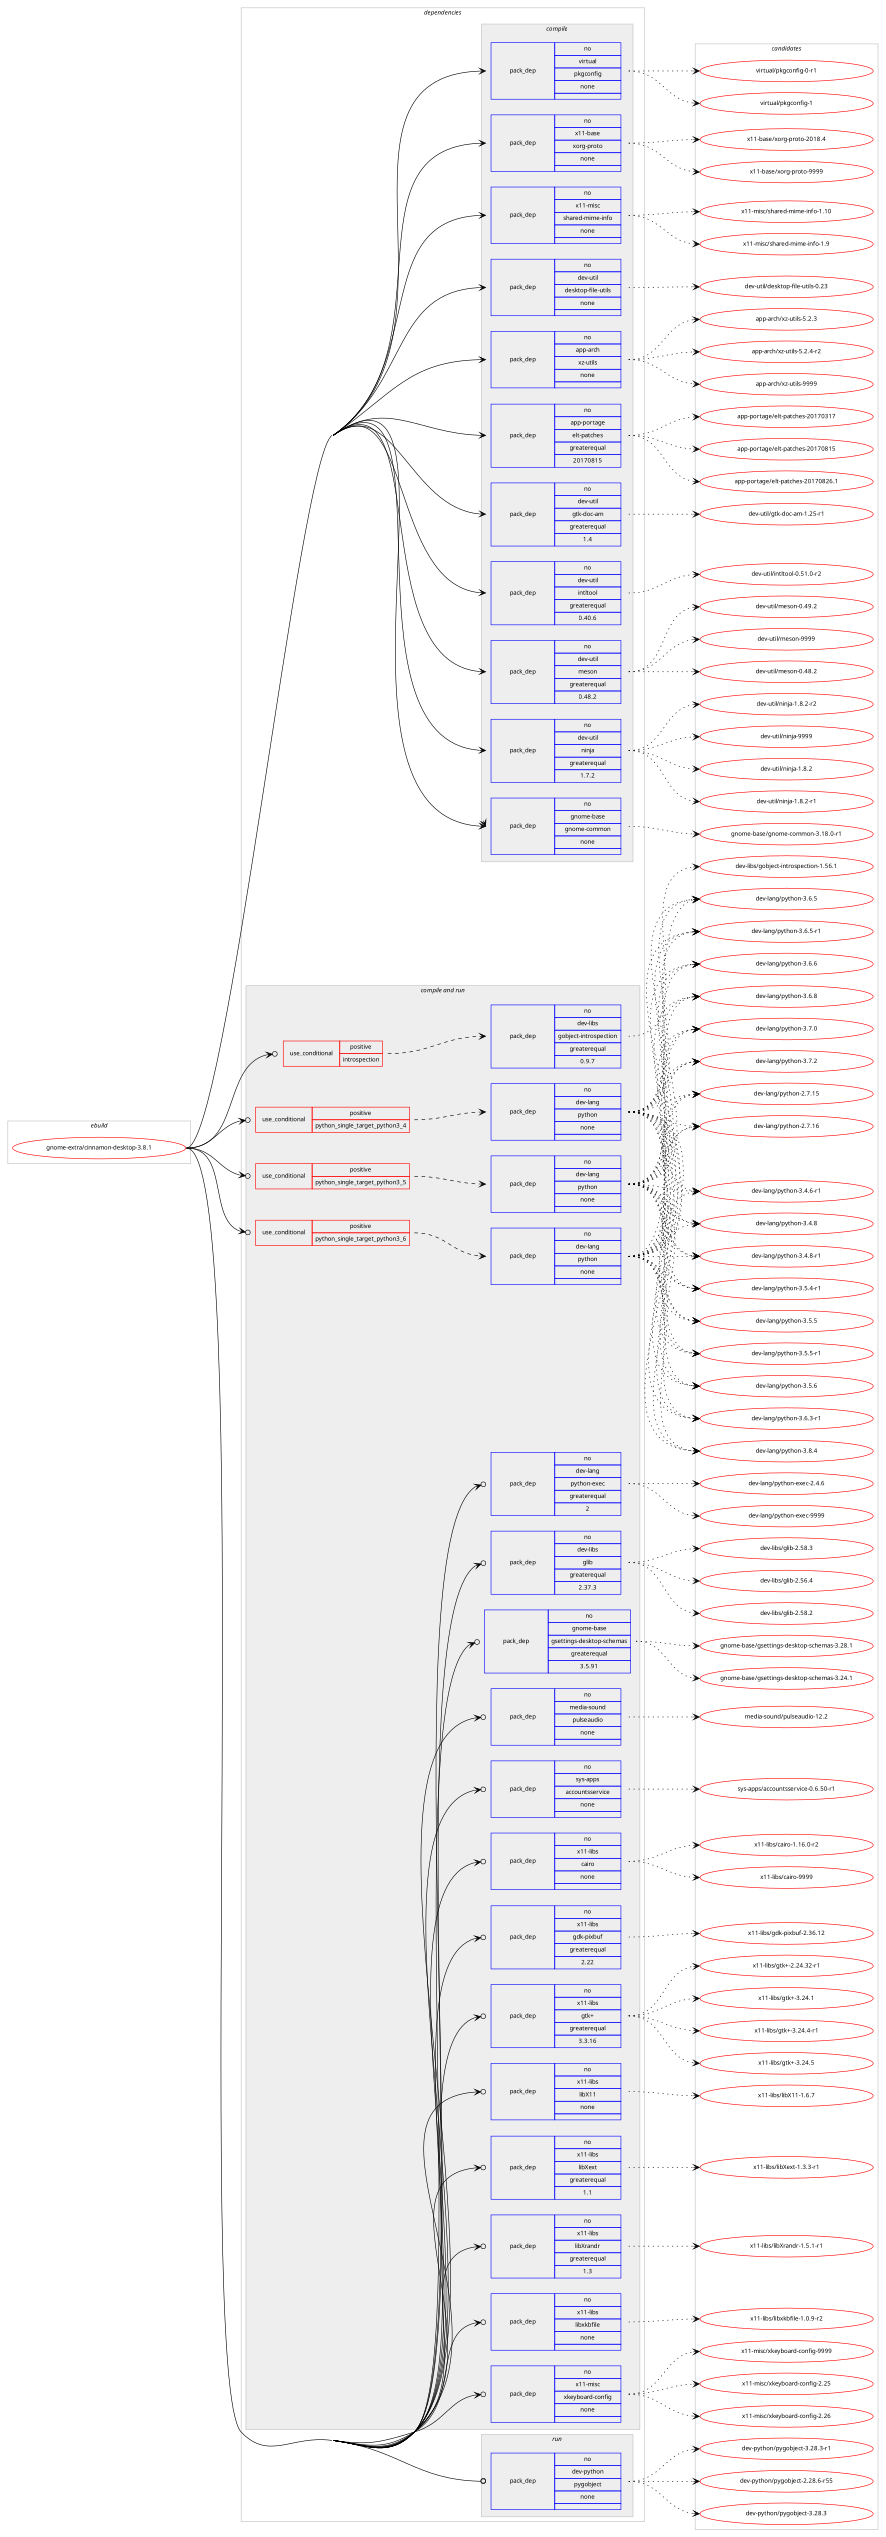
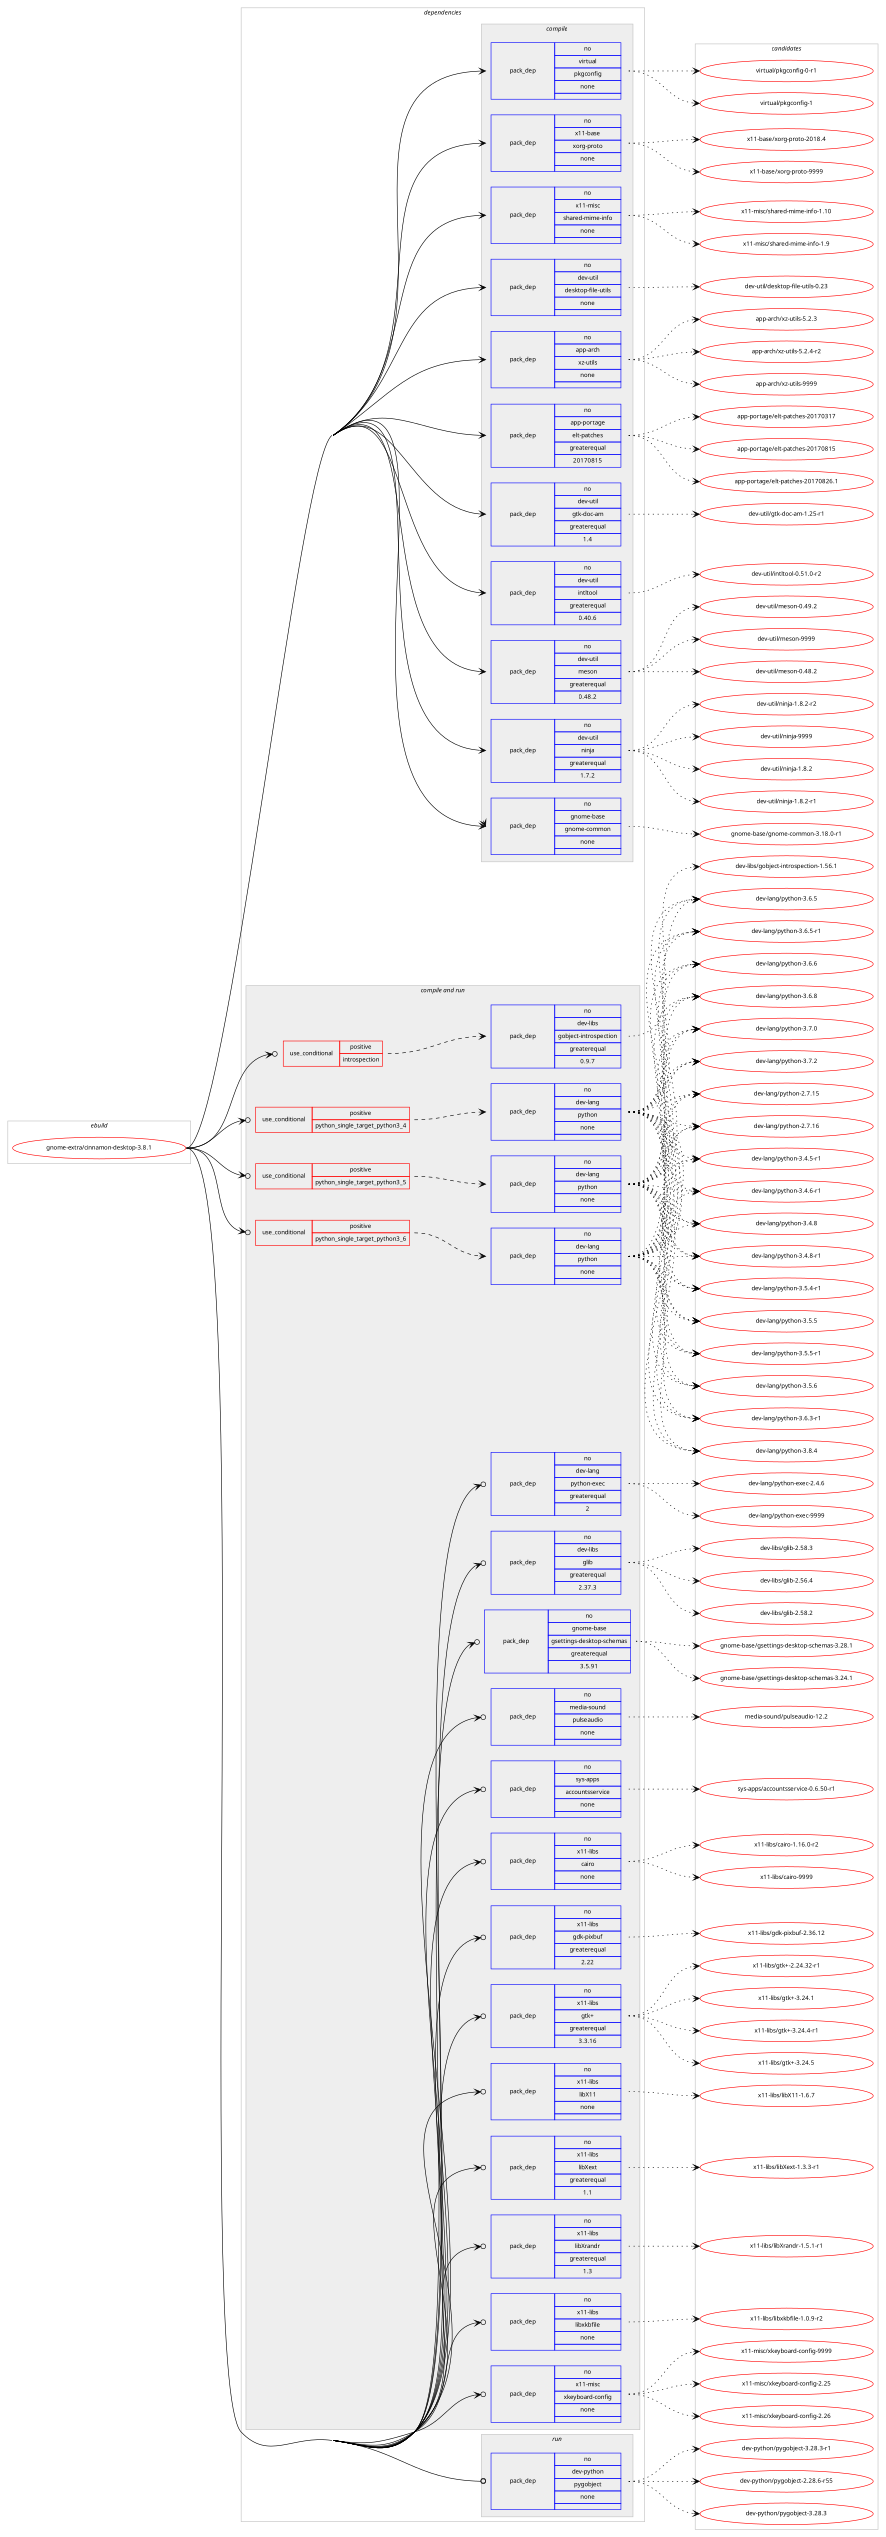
none -> (787, 1159)
